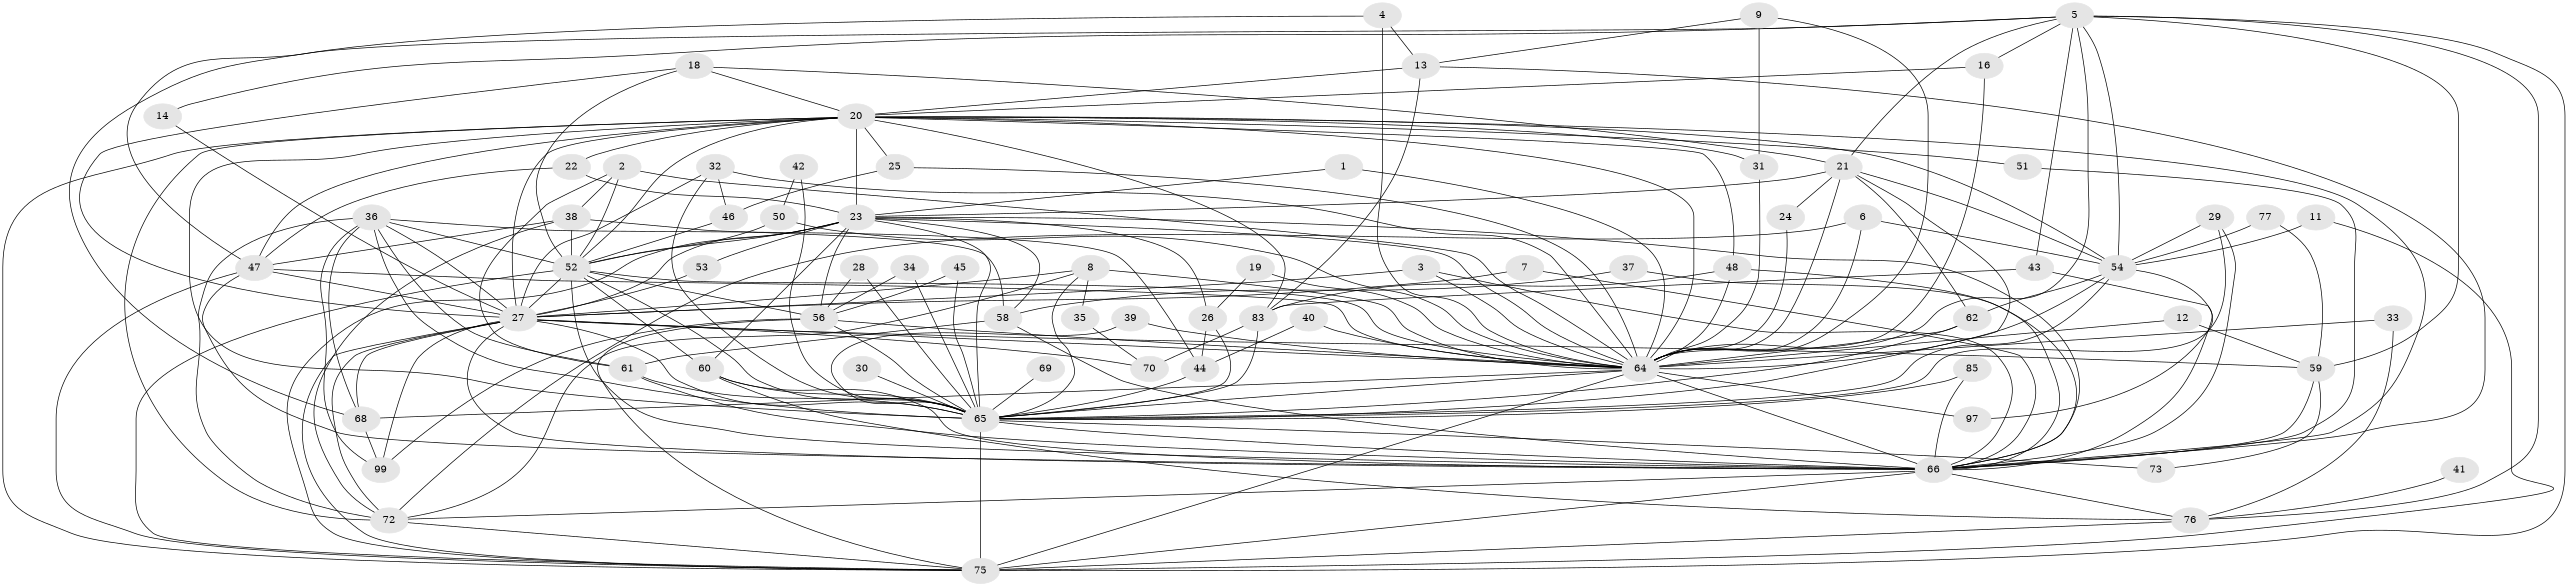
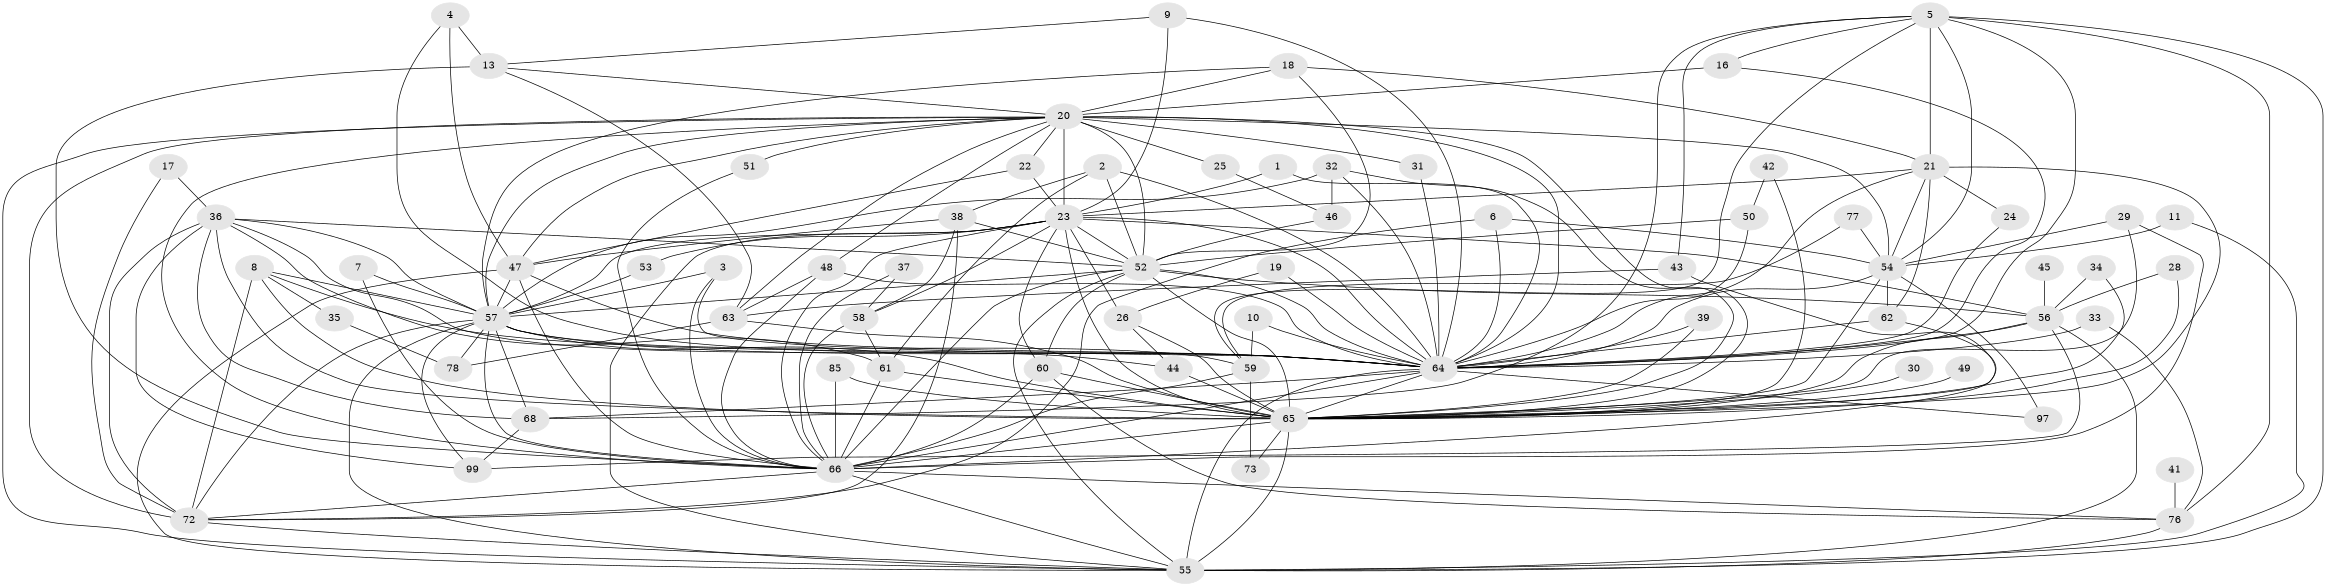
(1759, 91) -> (1151, 135)
(163, 116) -> none
none -> (168, 167)
(1309, 190) -> none
(518, 318) -> (492, 318)
(1258, 318) -> (729, 318)
(1309, 318) -> none
(2183, 318) -> (1253, 318)
(962, 351) -> none
(1046, 369) -> (1965, 369)
(1150, 369) -> (453, 369)
(981, 571) -> (1185, 571)
